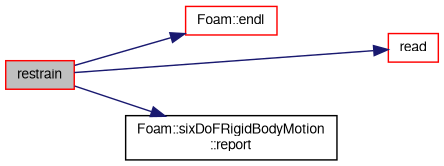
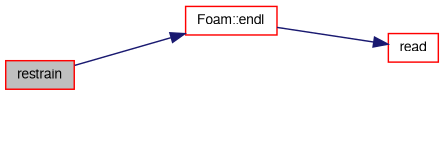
(224, 62) -> (325, 35)
(231, 138) -> none
